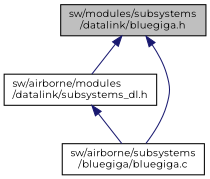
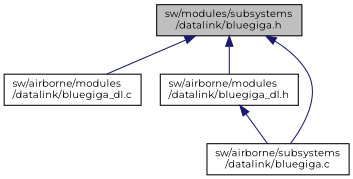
none -> (73, 90)
(80, 90) -> (229, 90)
(133, 159) -> (278, 159)
